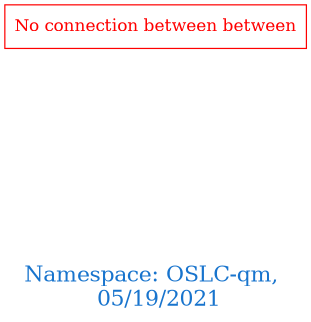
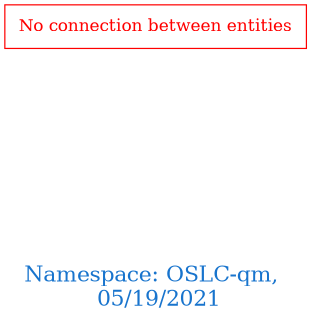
(156, 27) -> (156, 27)
